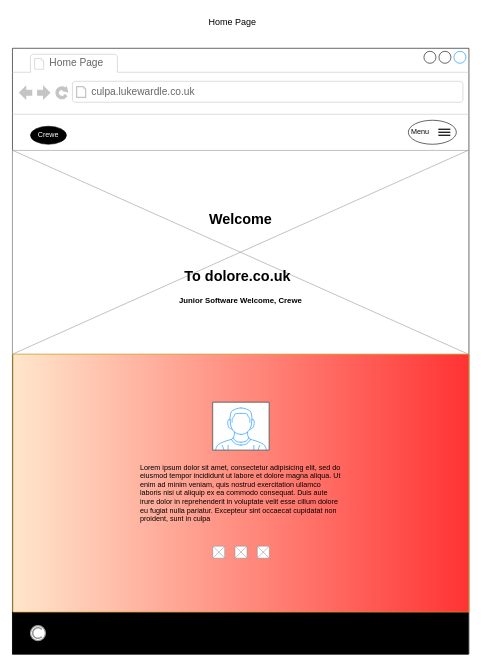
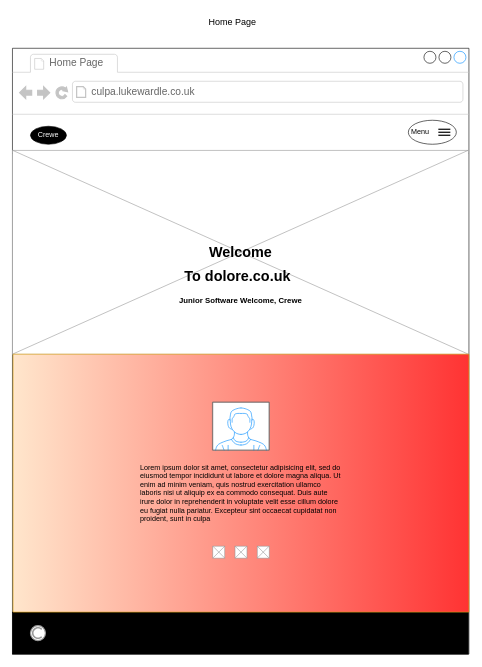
(240, 219) -> (240, 252)
